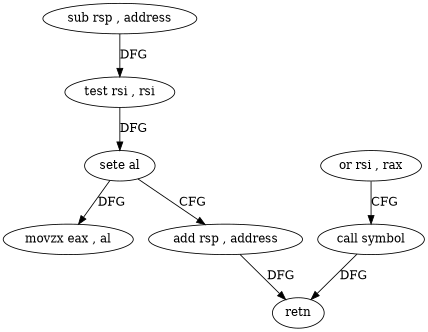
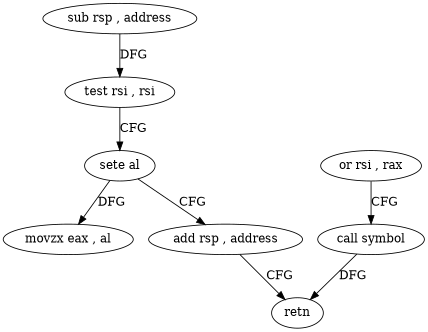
(134, 129) -> (133, 129)
(281, 276) -> (280, 276)
